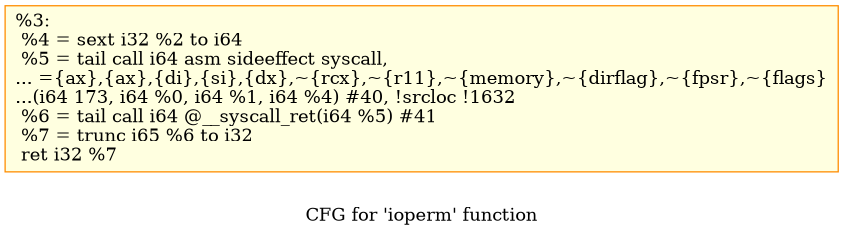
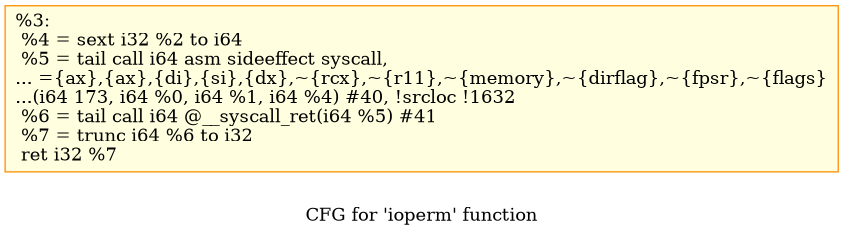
(135, 136) -> (135, 136)
